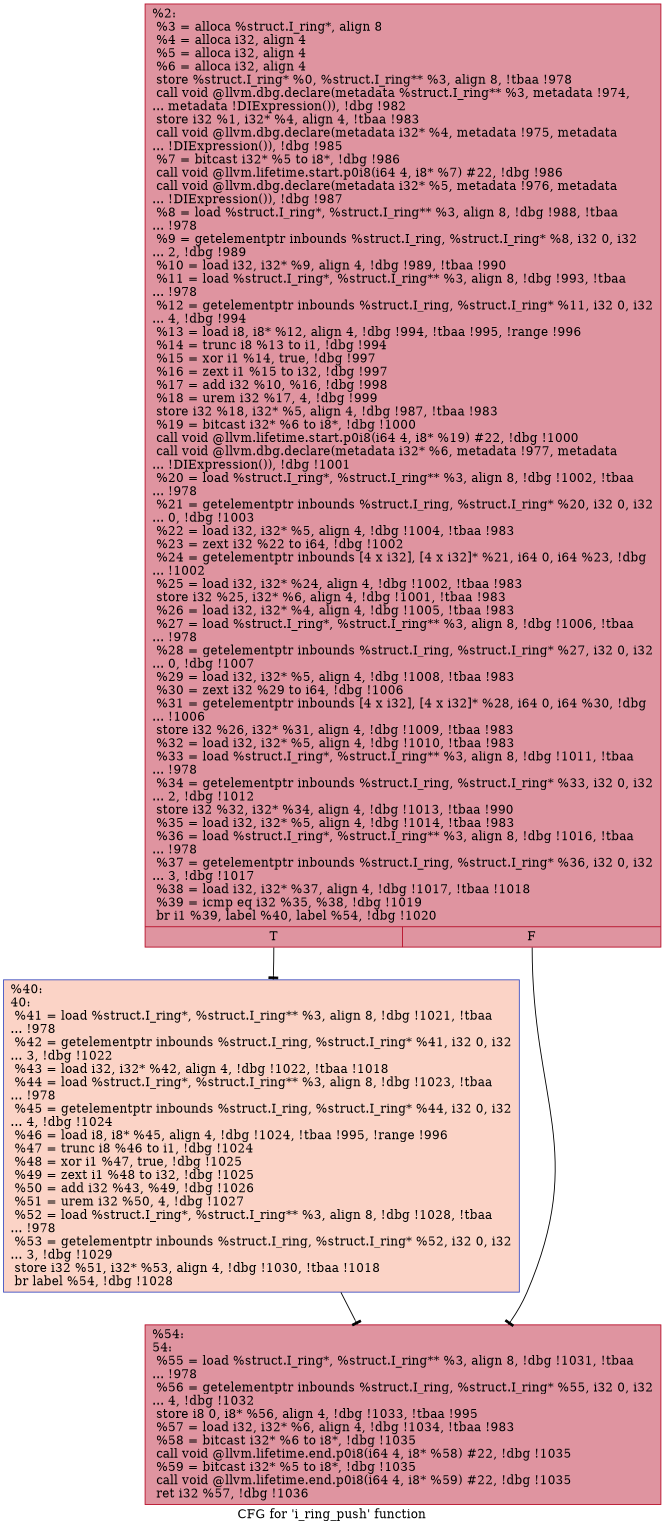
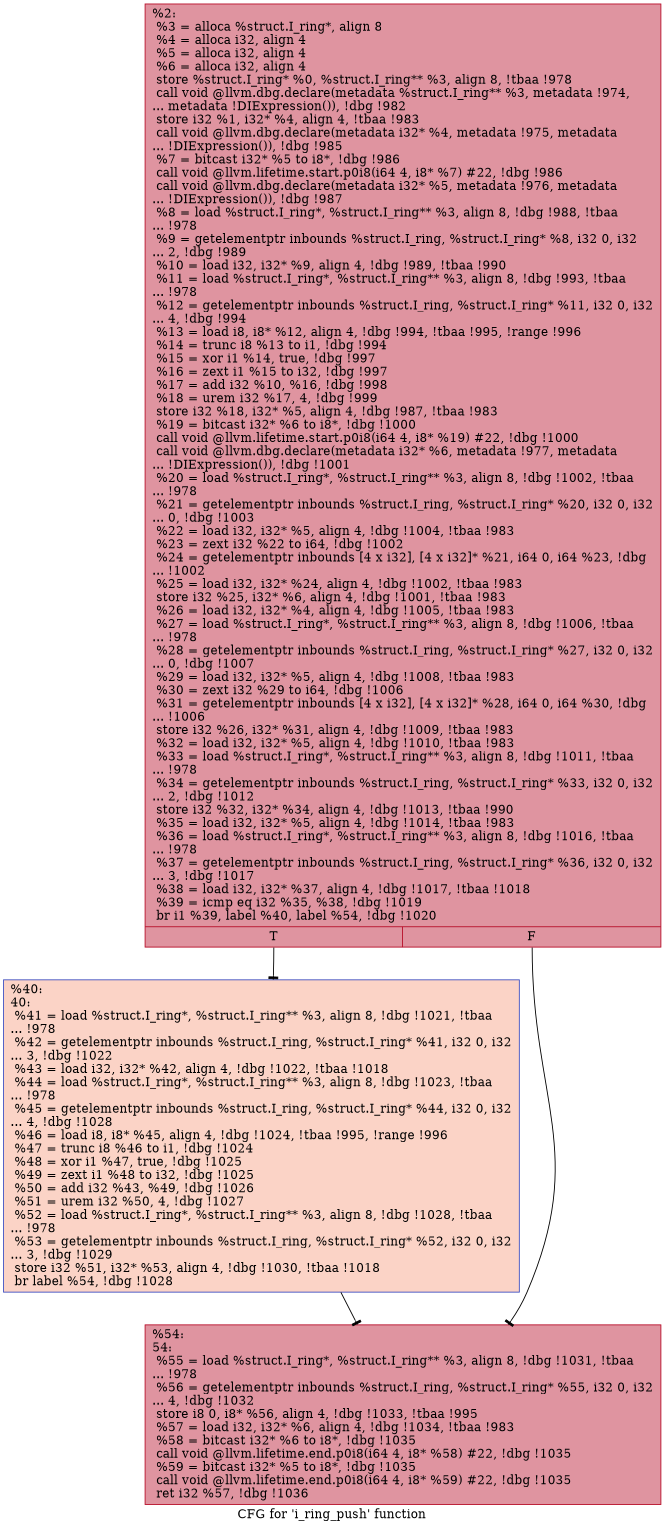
(62, 1122) -> (62, 1122)
